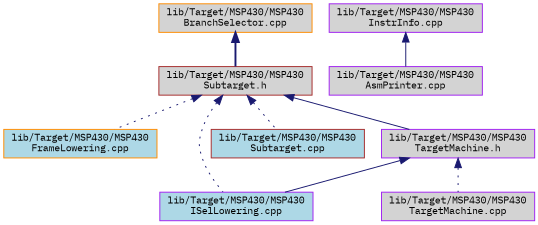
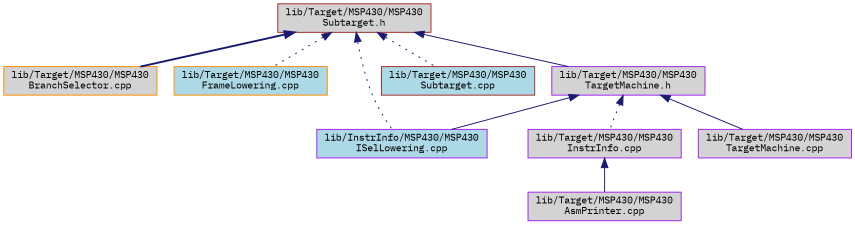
(235, 54) -> (213, 51)
none -> (615, 117)
(458, 180) -> (706, 114)
(236, 206) -> (402, 144)
